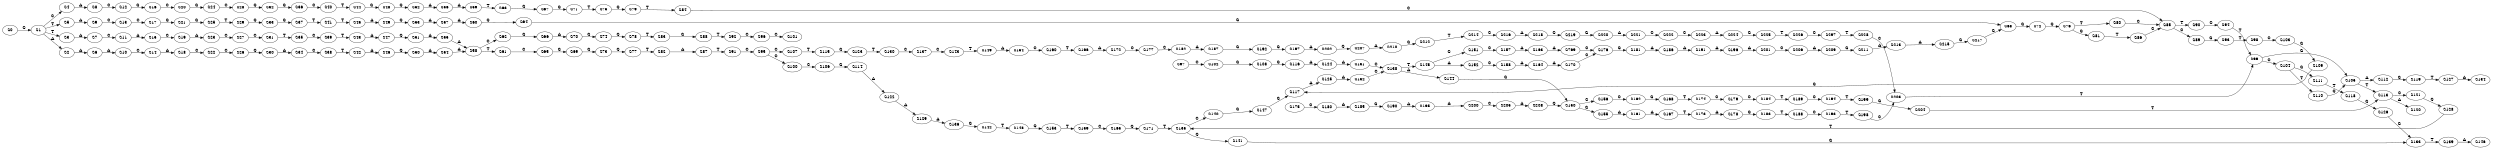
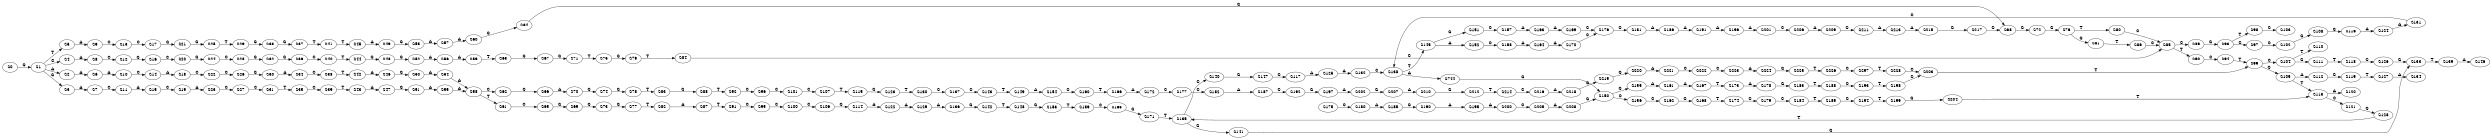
(53, 32) -> (53, 75)
none -> (2239, 45)
(1570, 50) -> (1571, 30)
(775, 52) -> (807, 92)
(2318, 66) -> none
(1449, 79) -> (1450, 79)
(2336, 93) -> none
